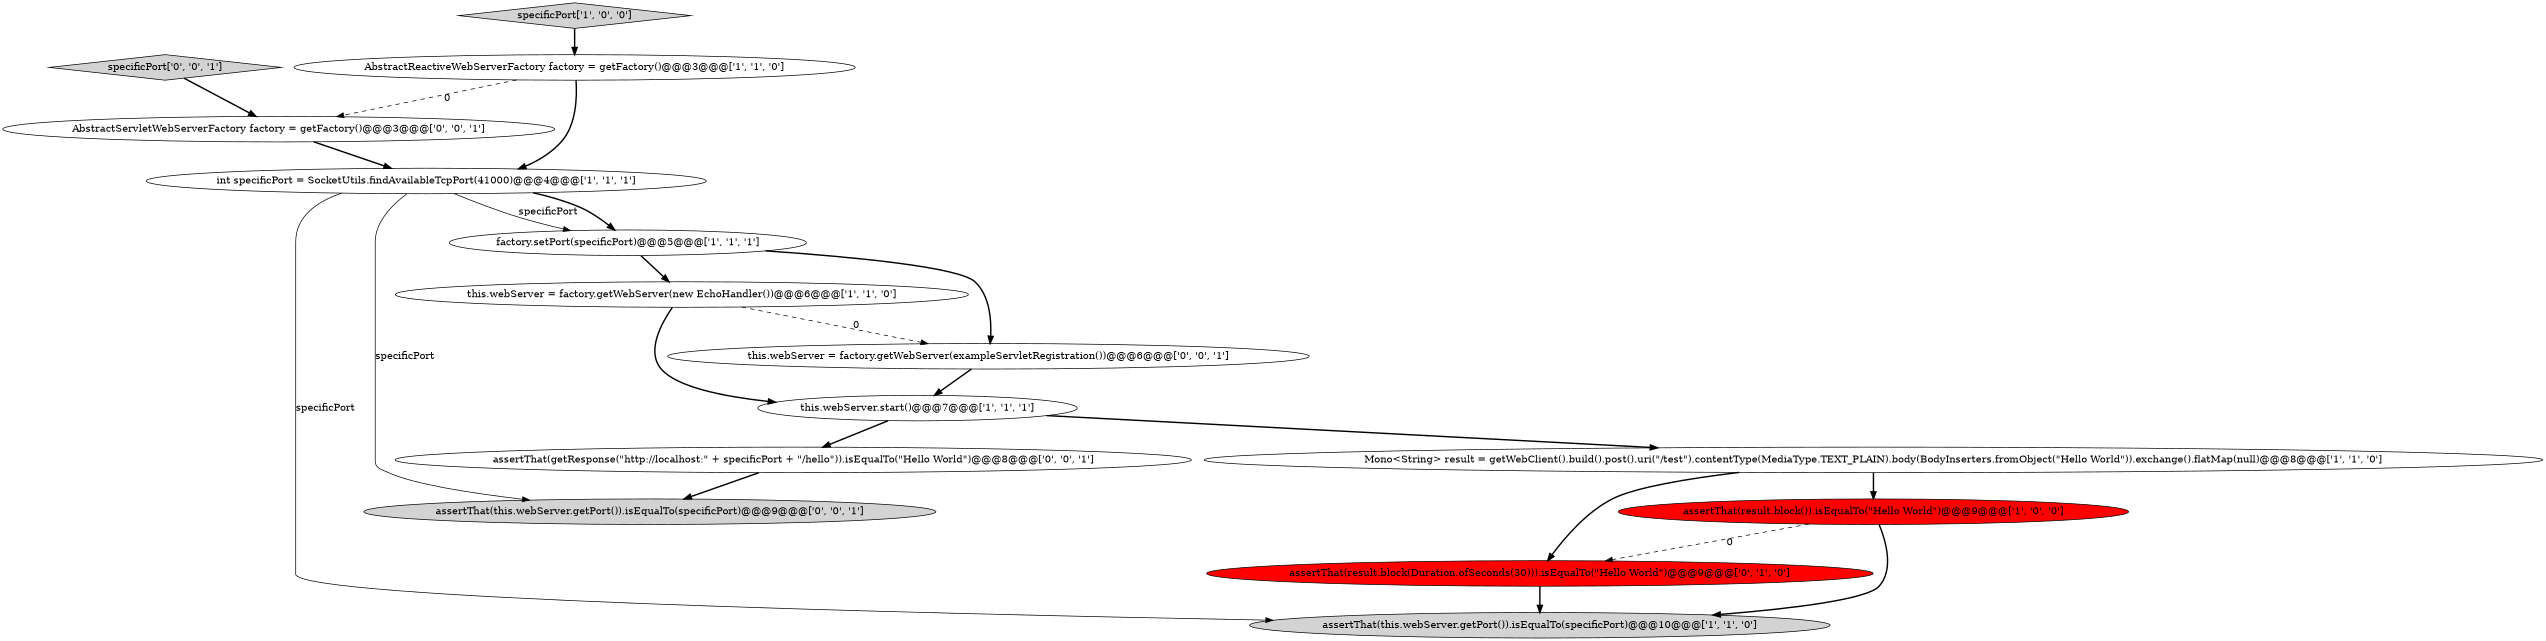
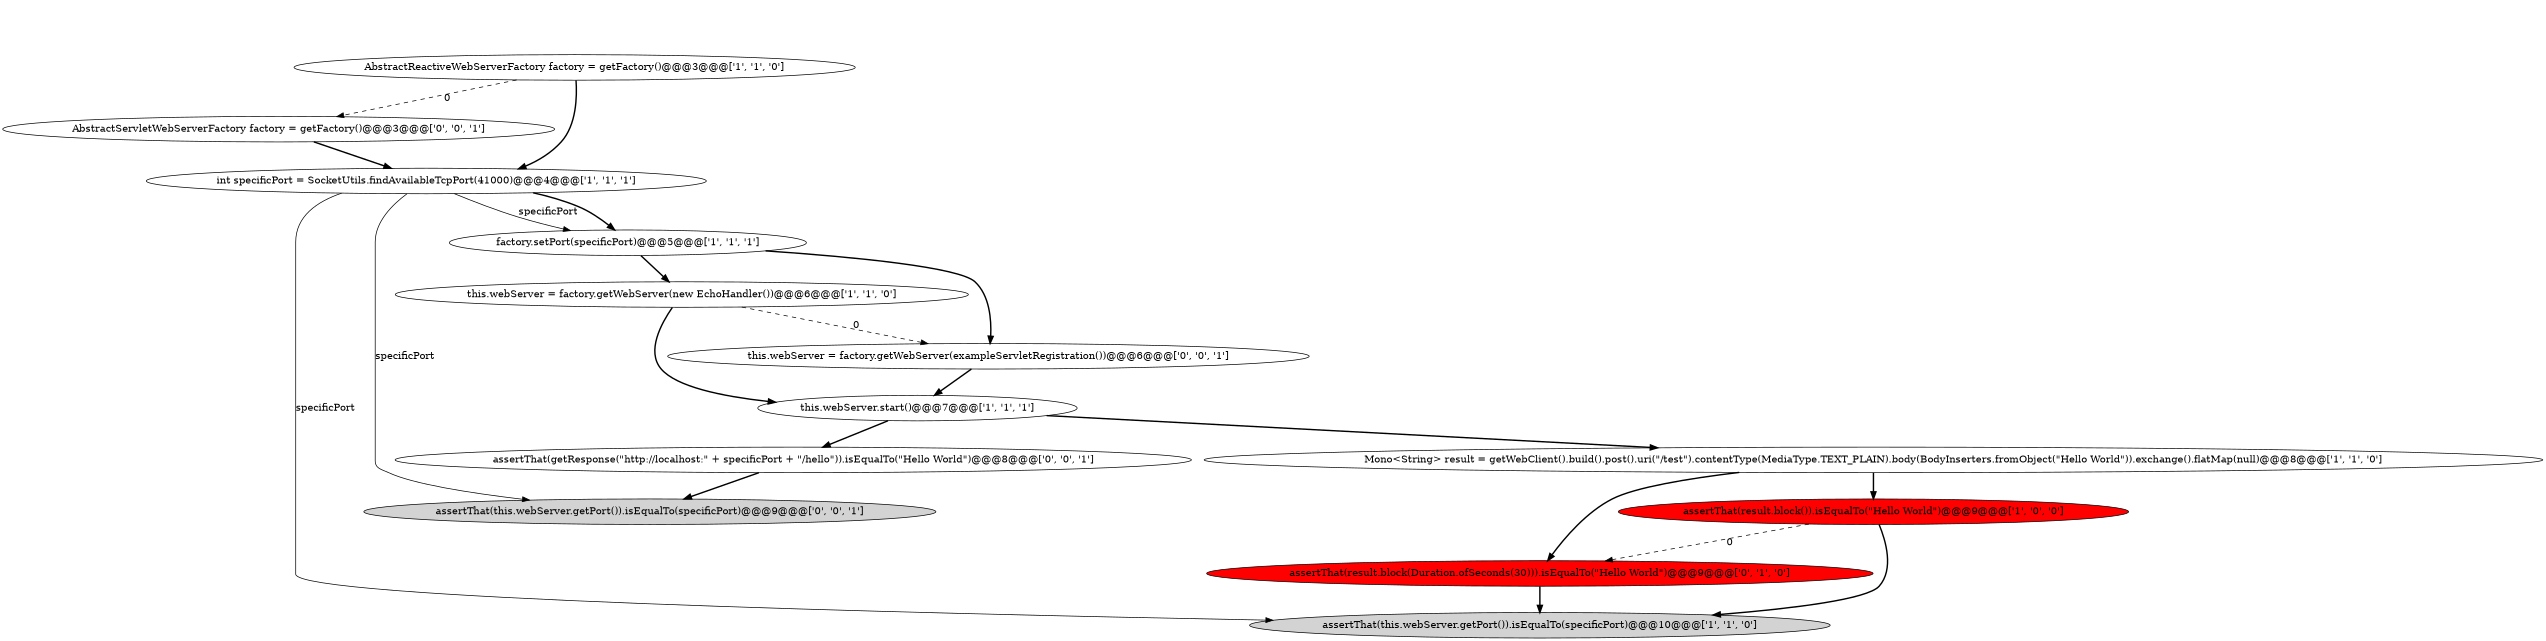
(575, 16) -> none
(165, 67) -> none
